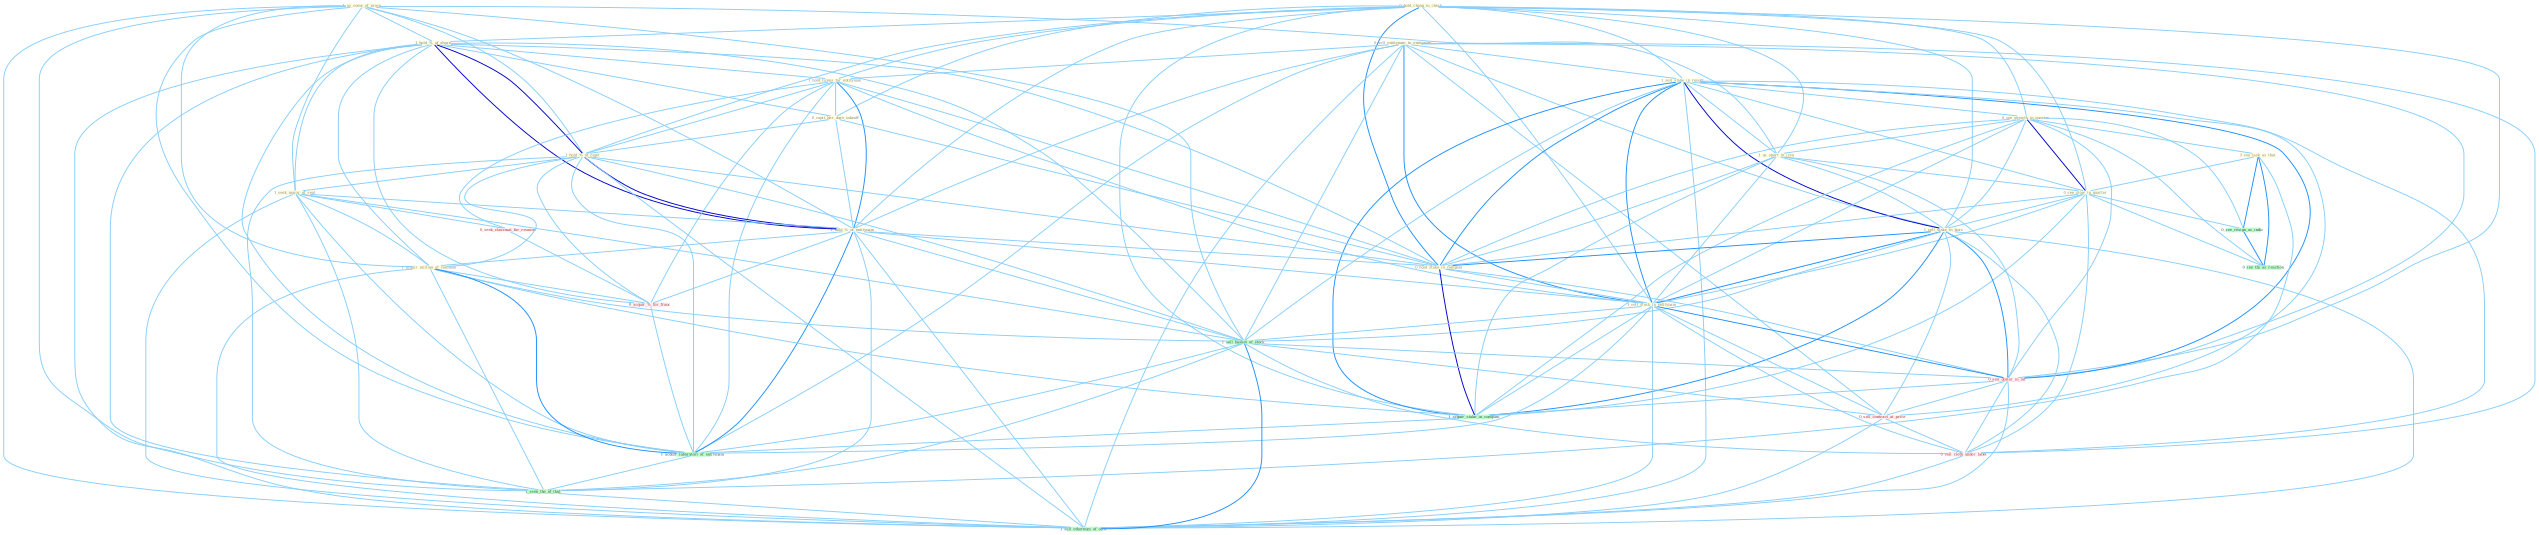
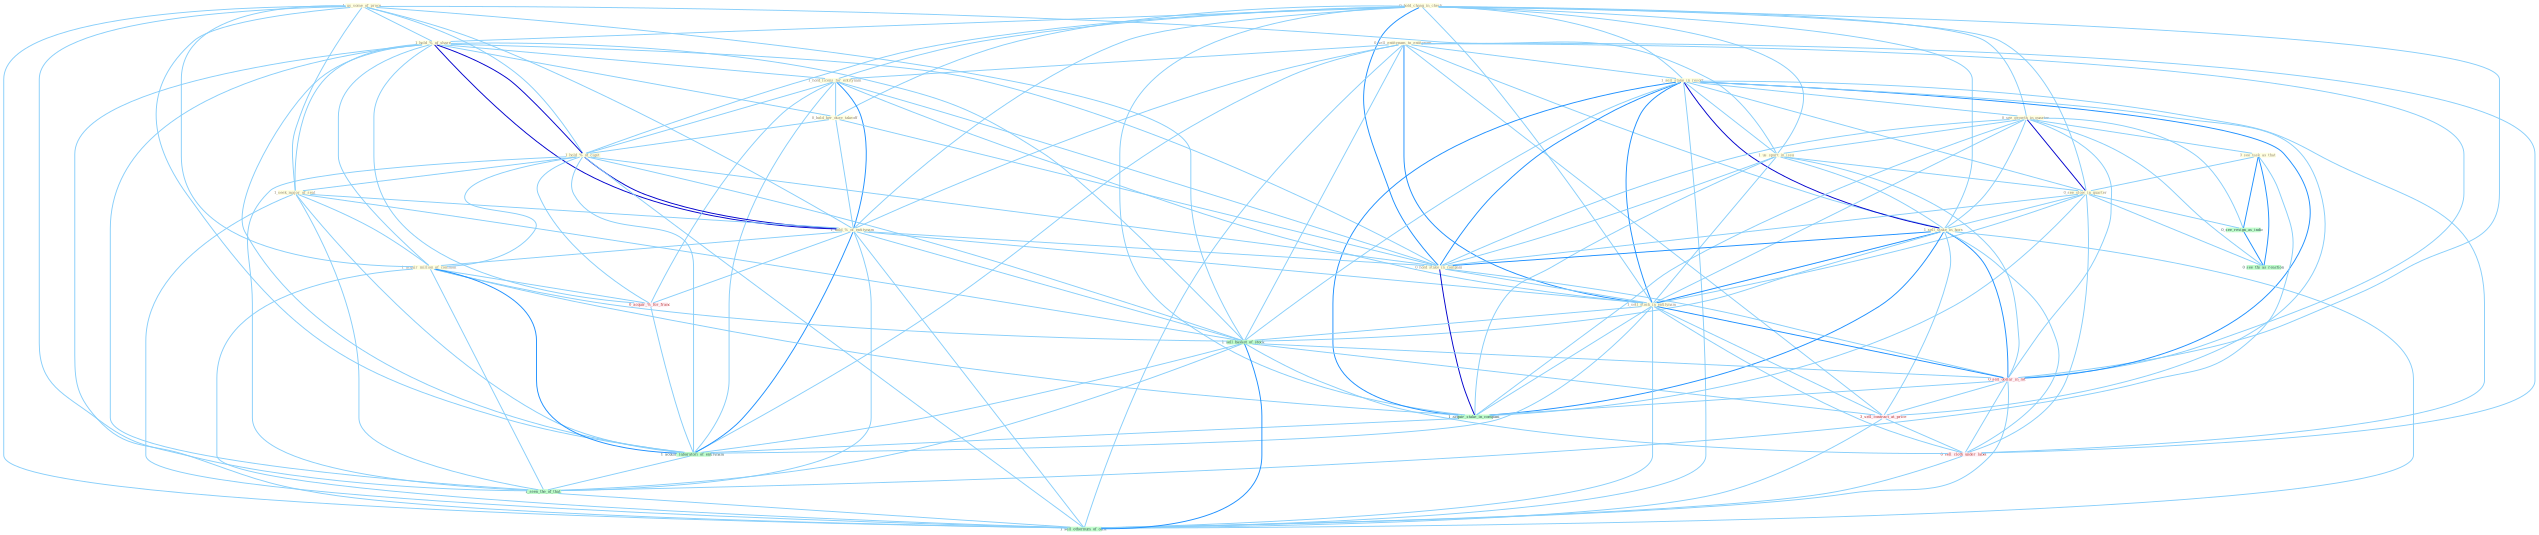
(836, 118) -> (836, 118)
(508, 230) -> none
(1883, 417) -> (1883, 417)
